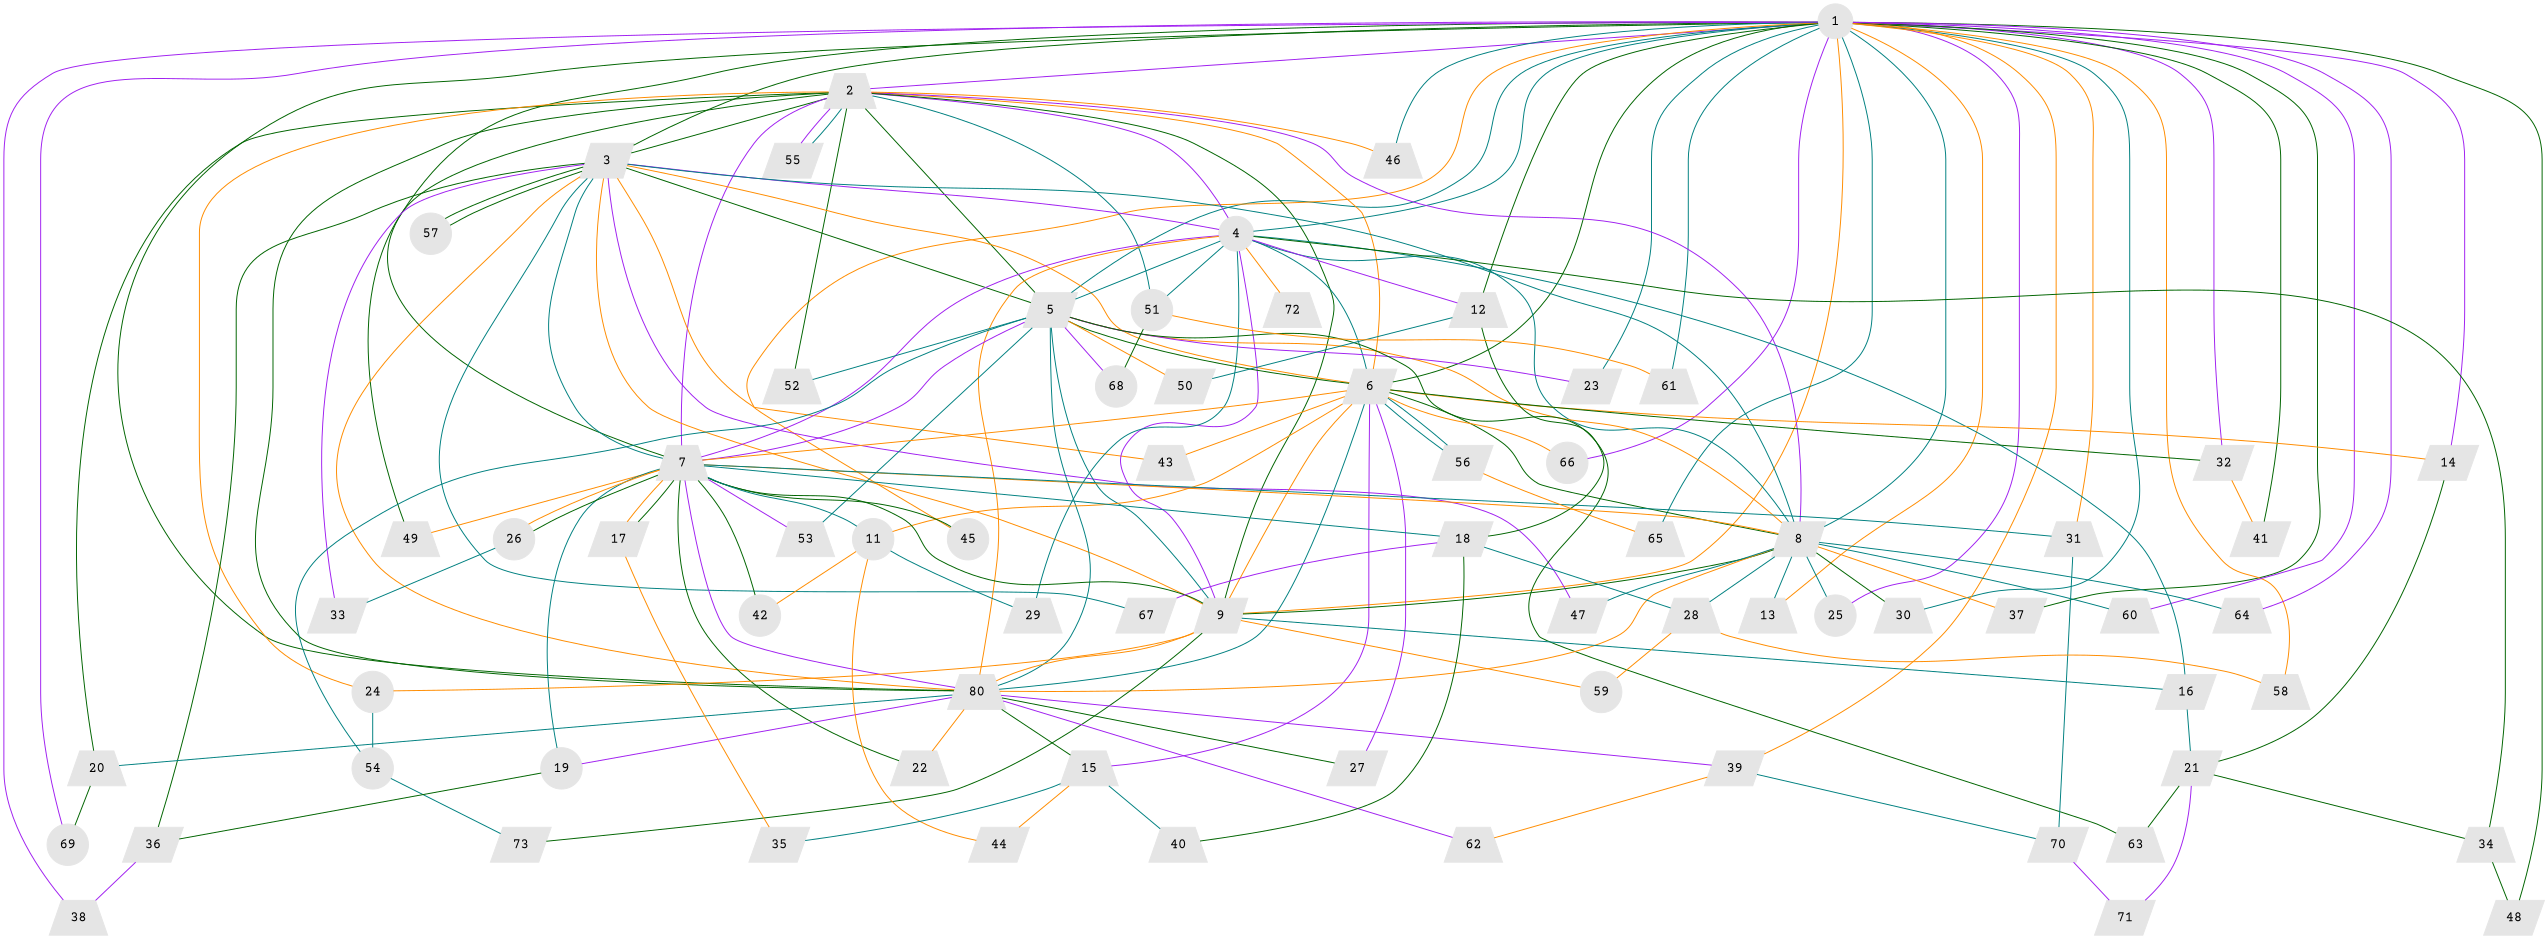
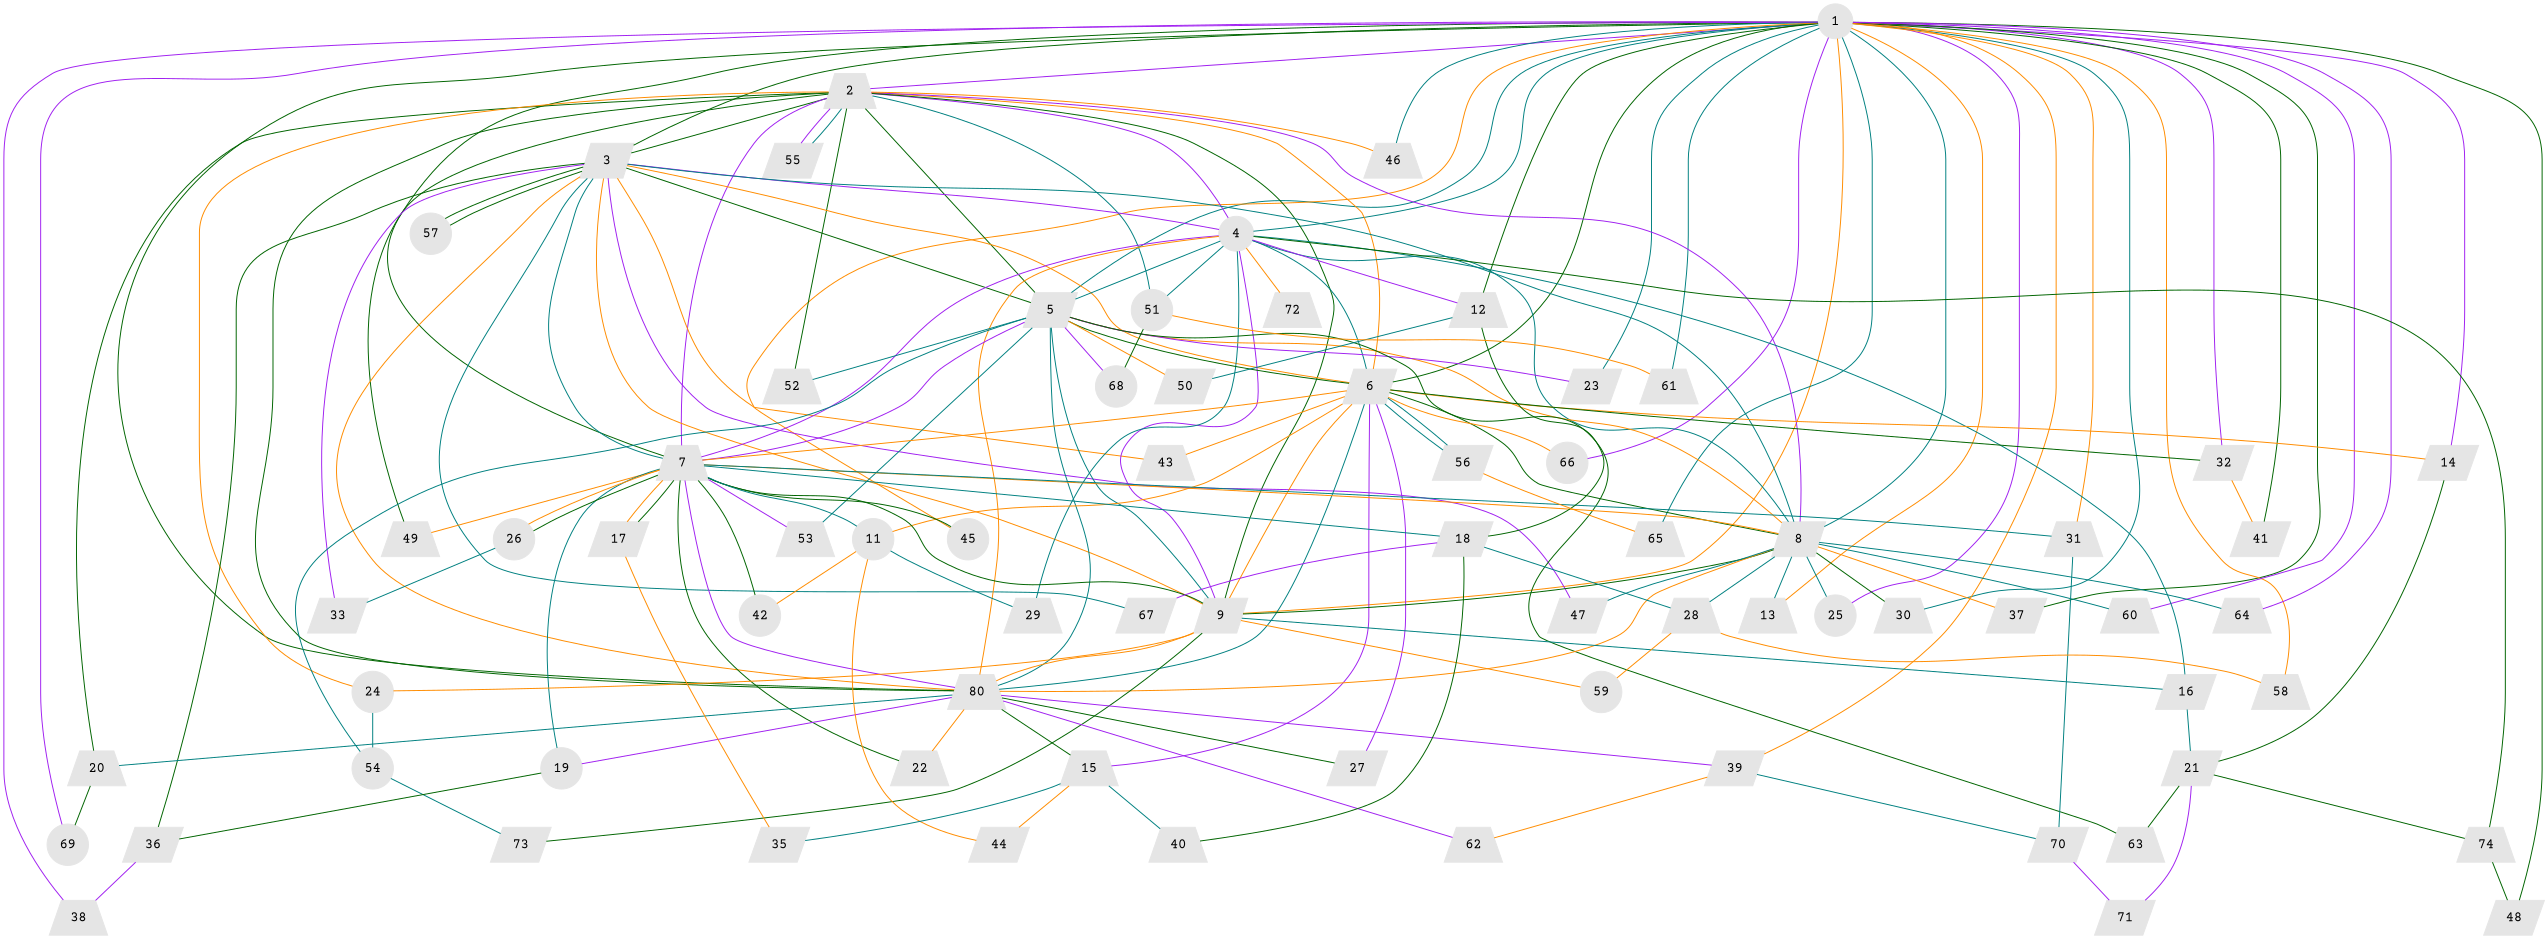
(2486, 845) -> (2486, 845)
